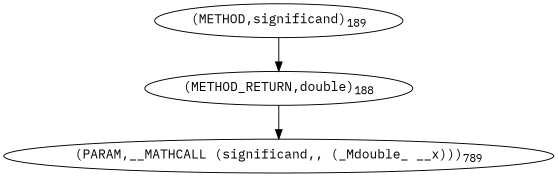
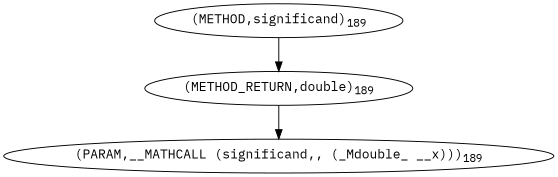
(364, 87) -> (364, 87)
(473, 155) -> (473, 155)
